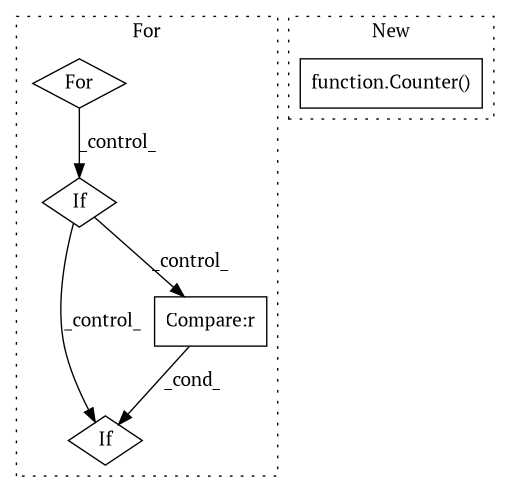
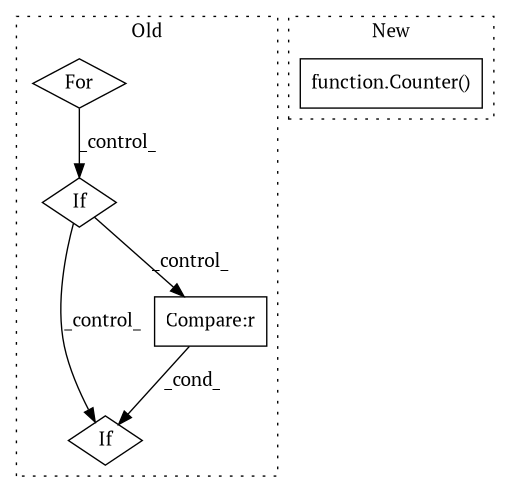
(147, 32) -> (147, 32)
